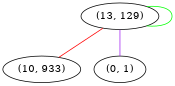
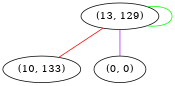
(42, 69) -> (42, 69)
(120, 69) -> (120, 69)
